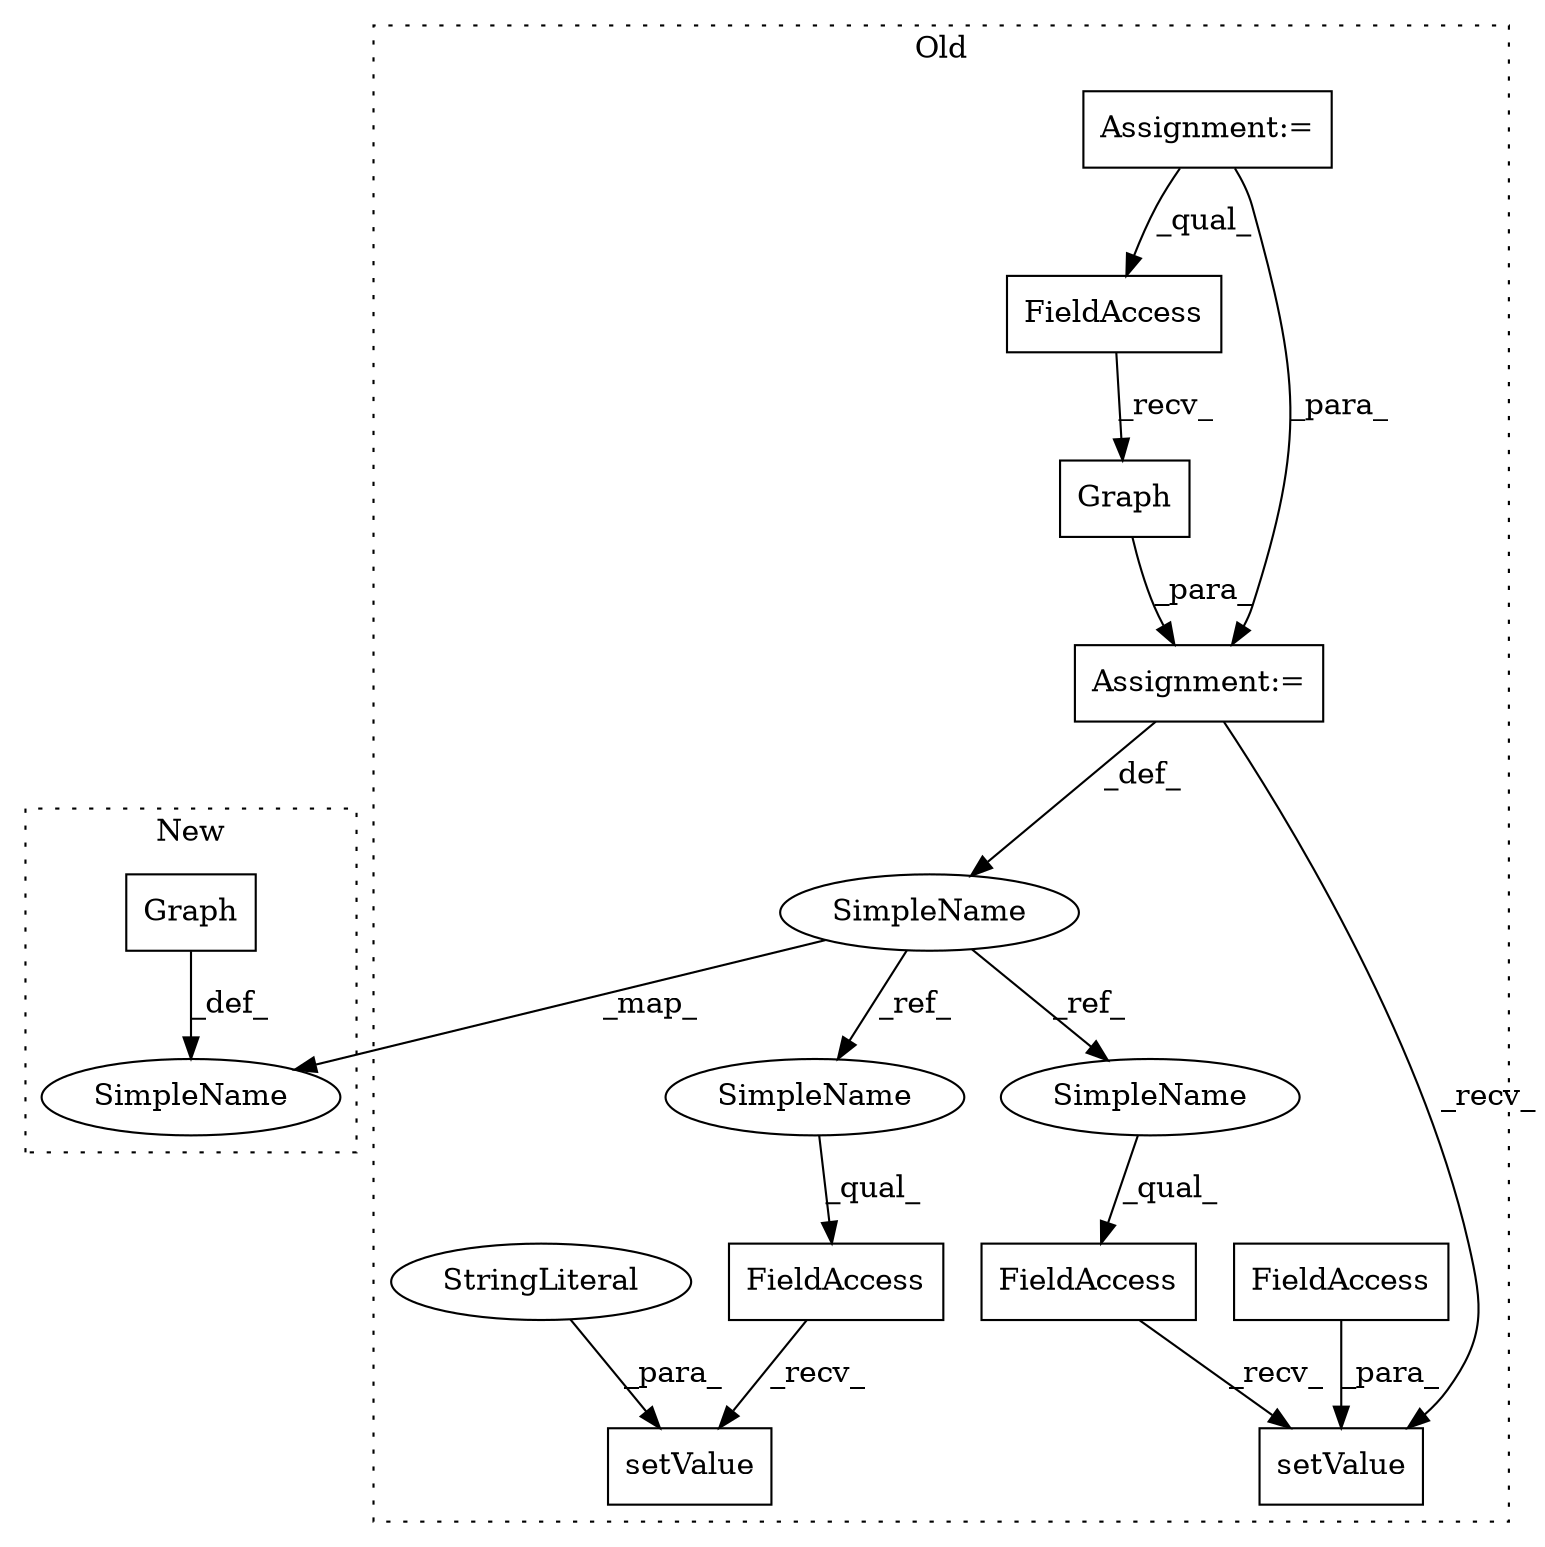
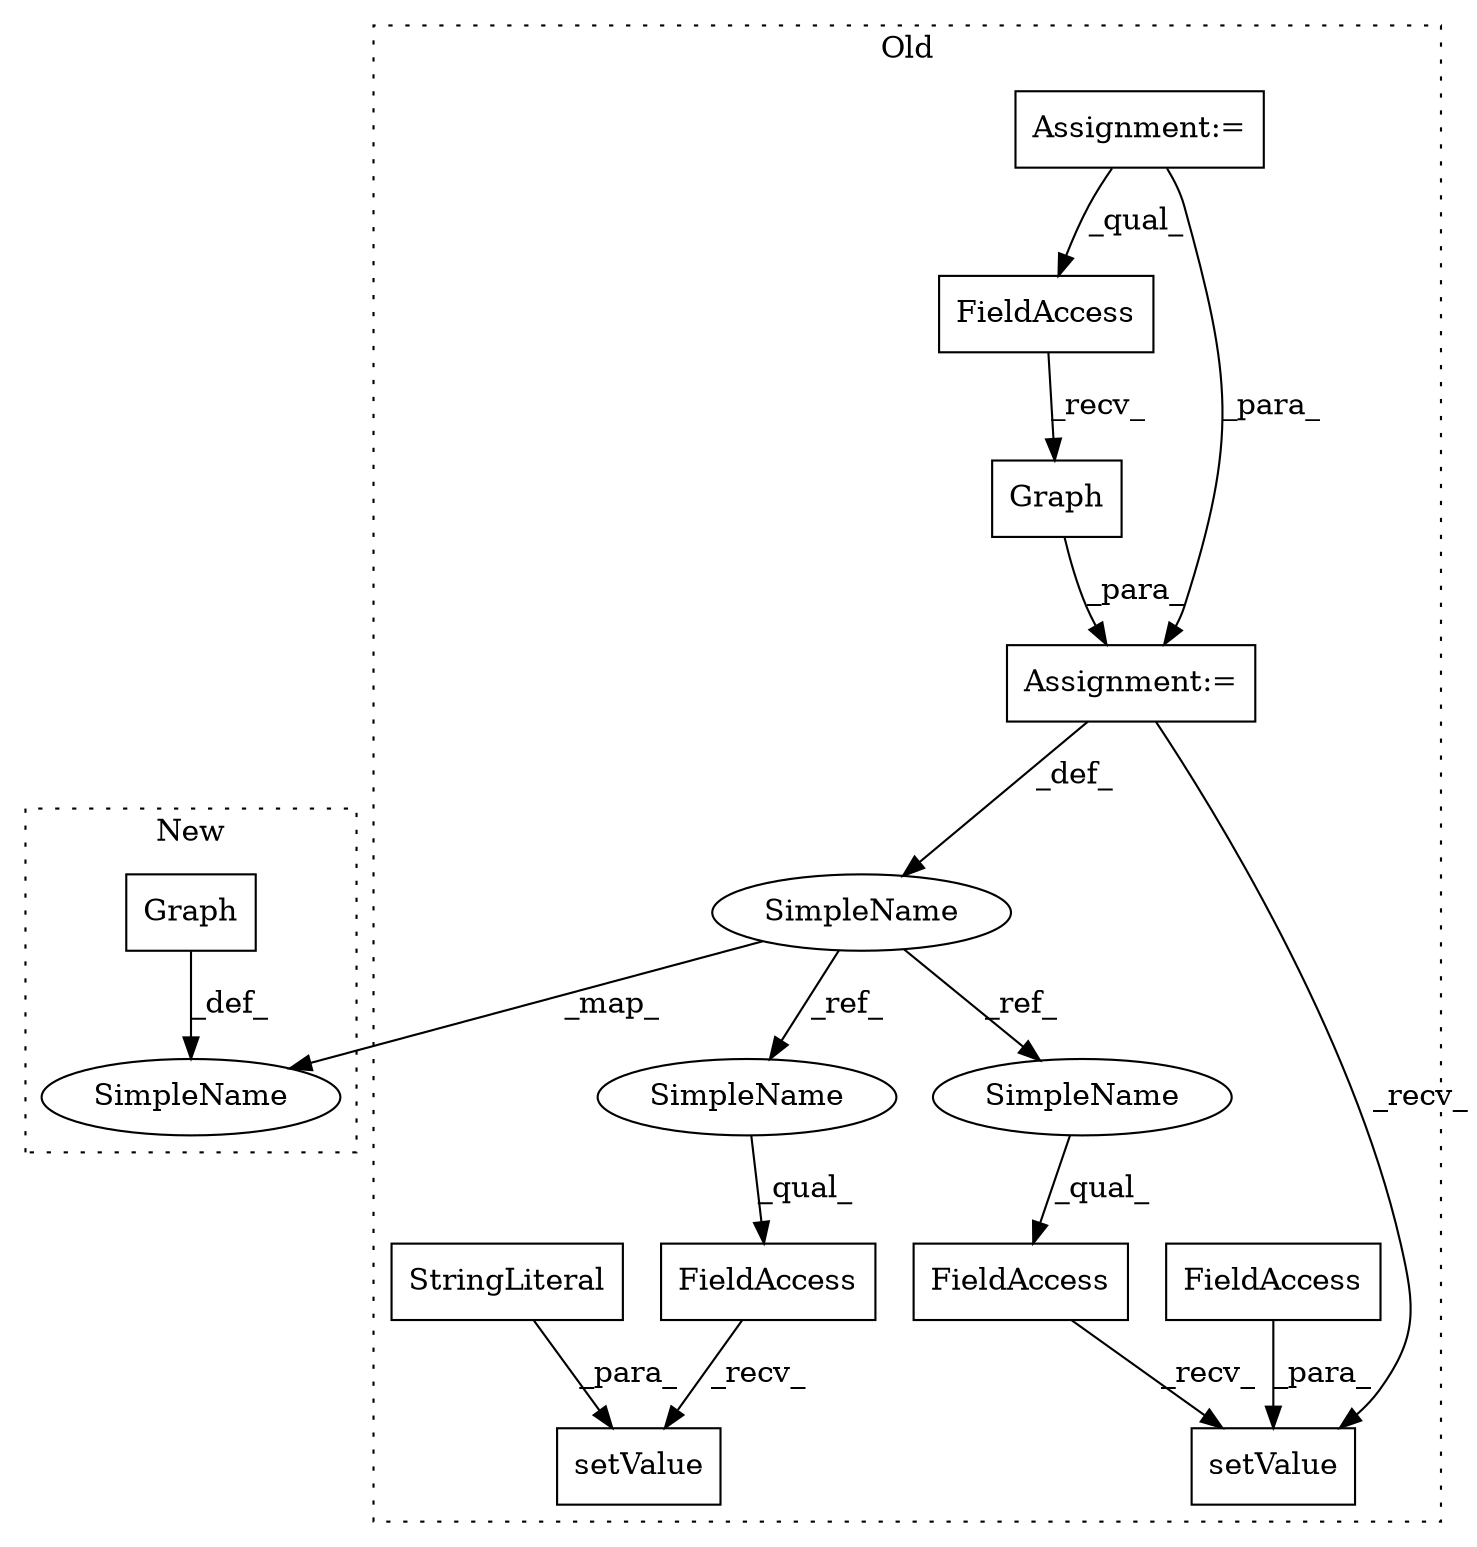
(541, 1282) -> (507, 1282)
